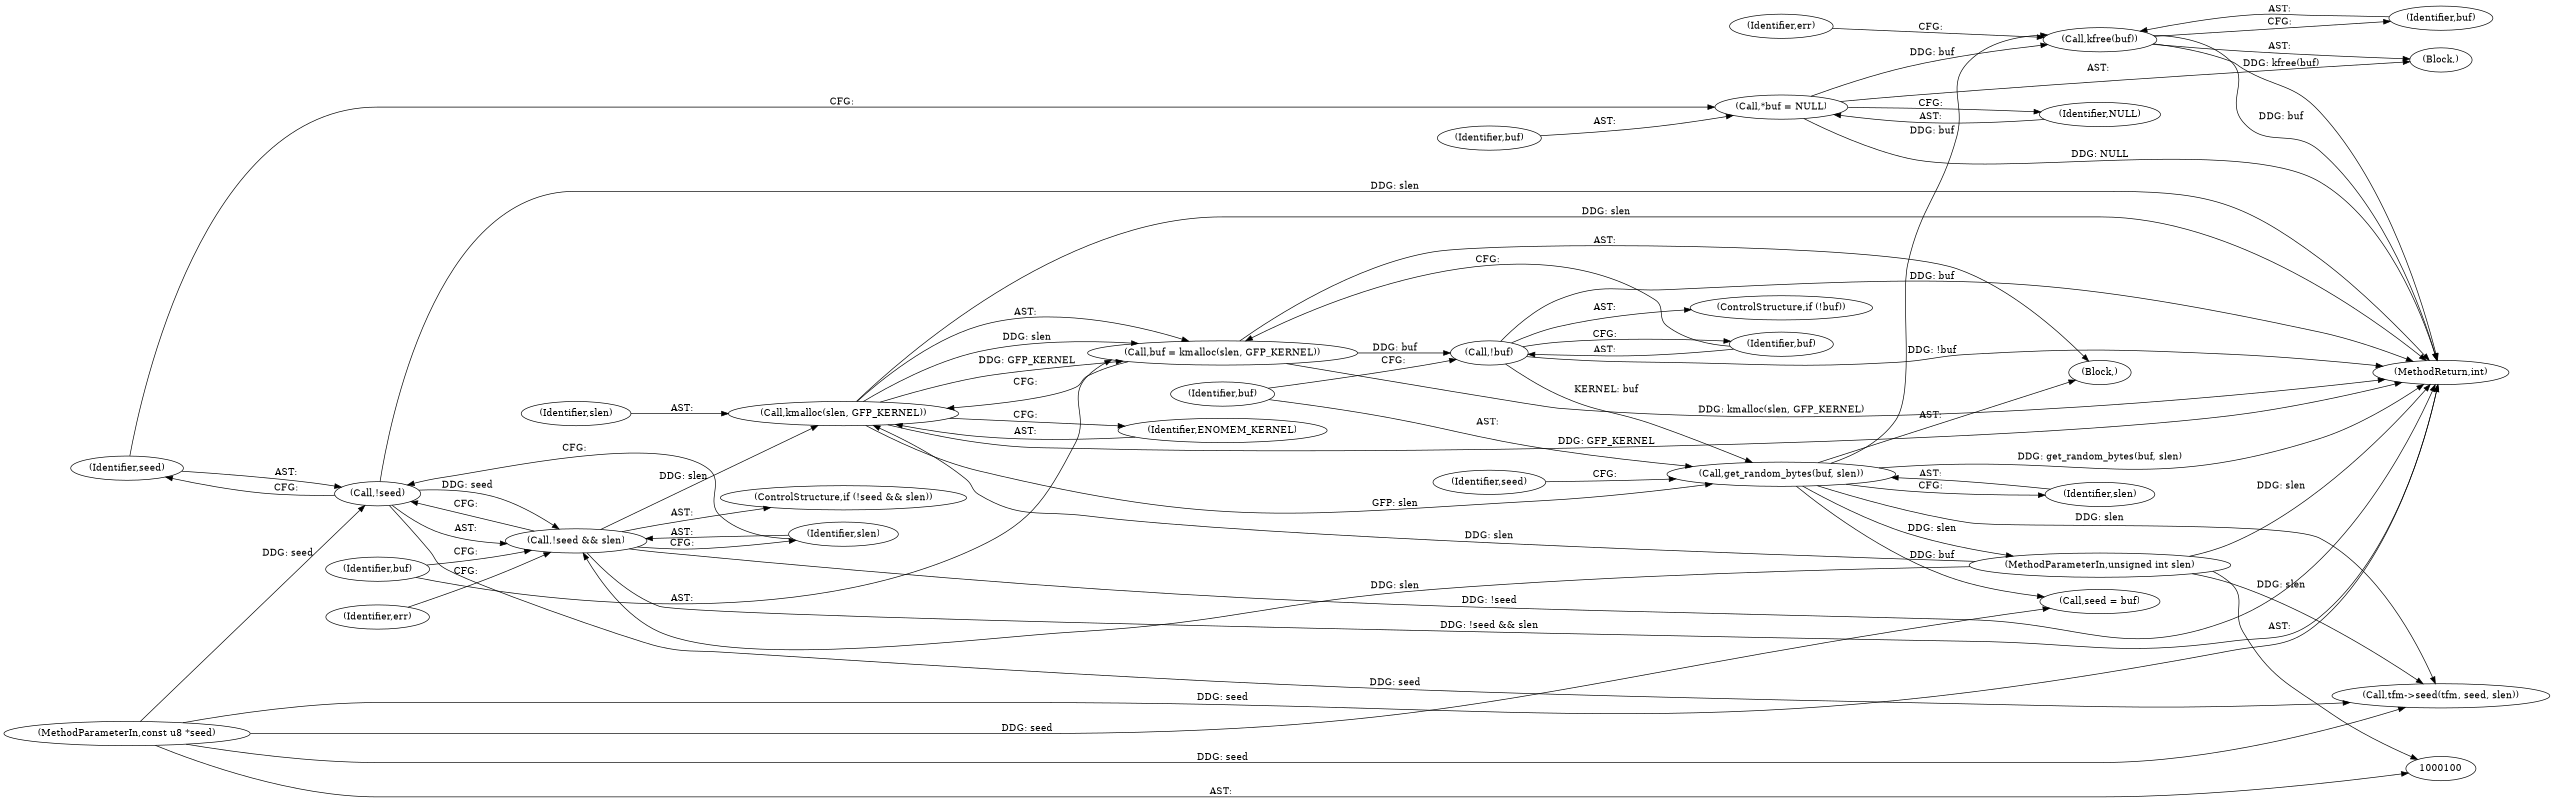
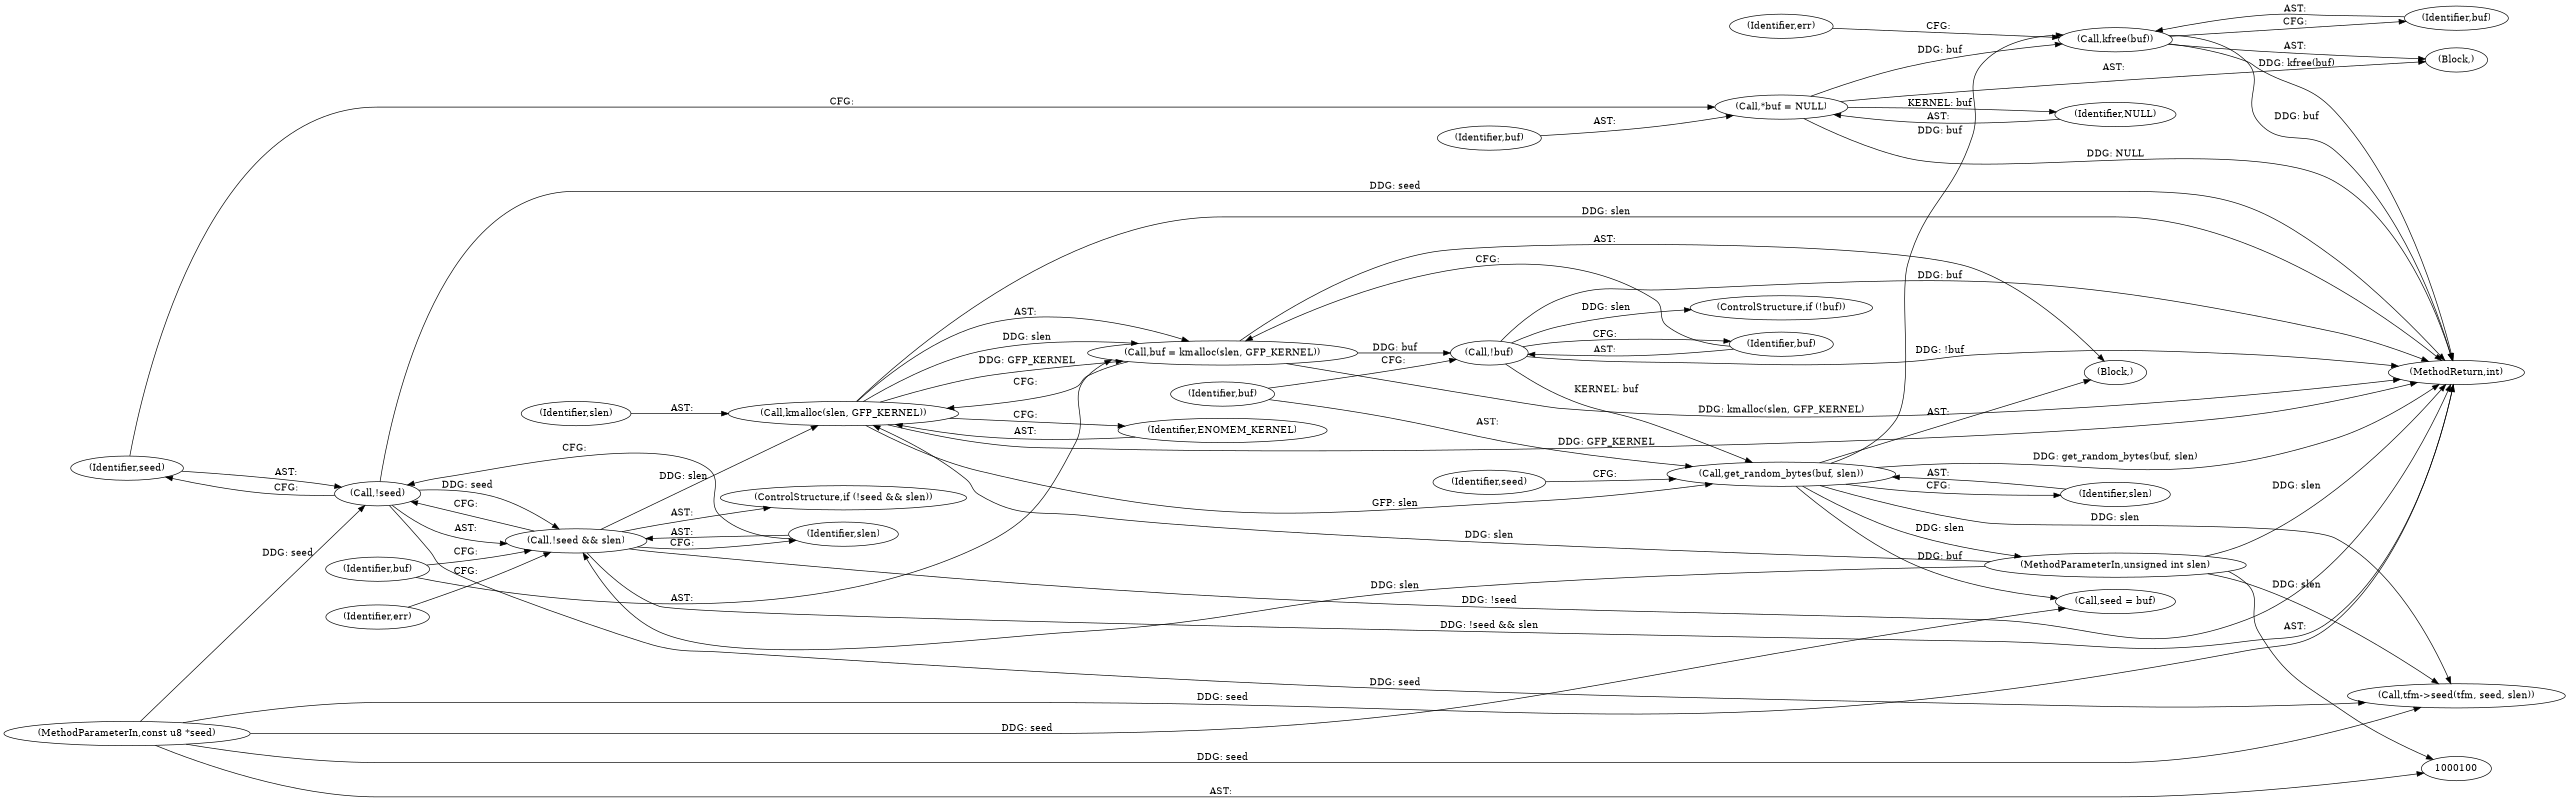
(1932, 103) -> (1940, 103)
(1395, 186) -> (1395, 186)
(1606, 308) -> (1606, 308)
